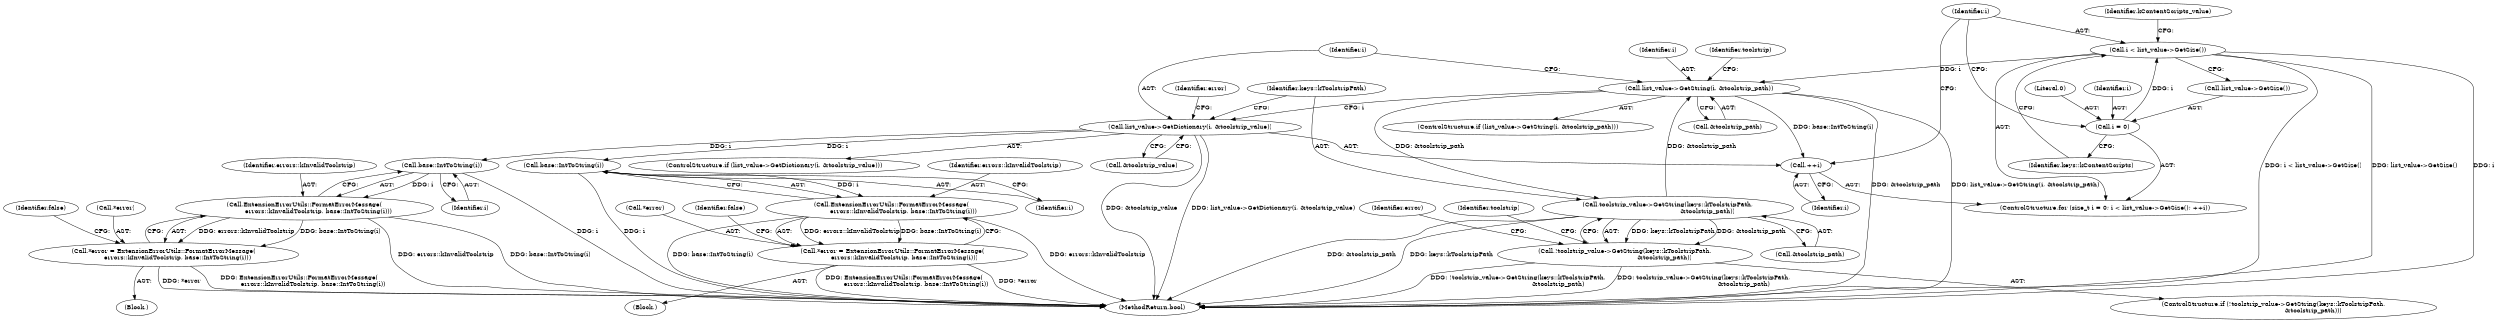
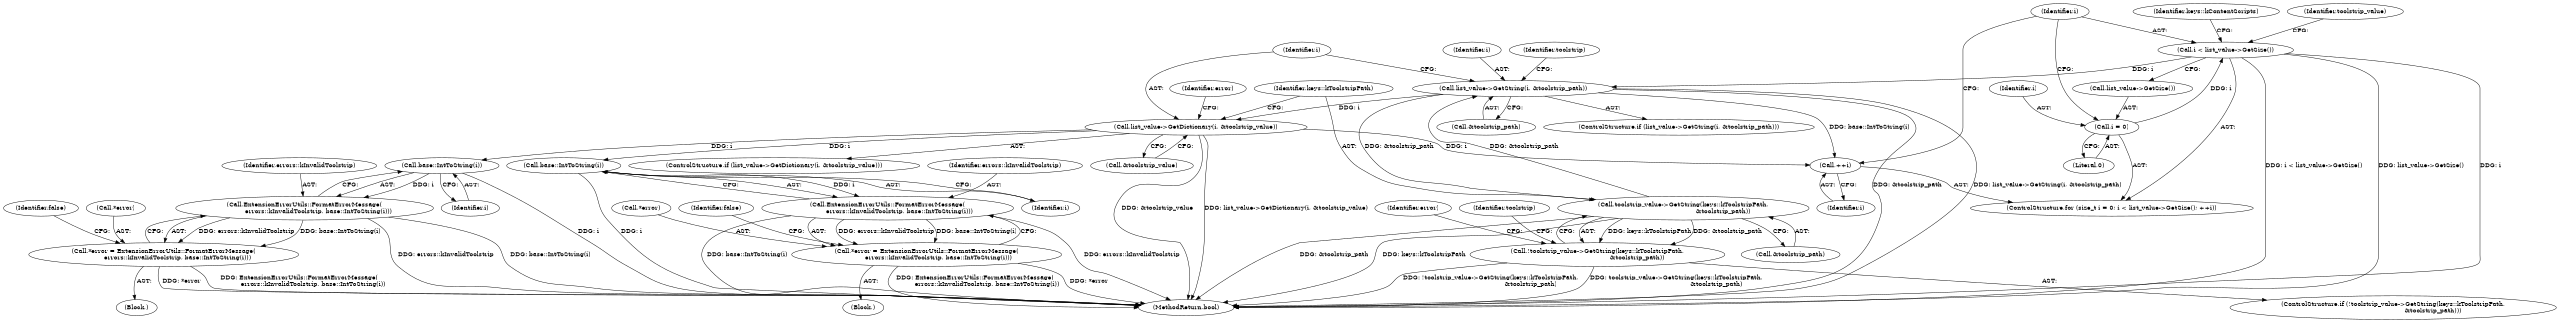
(2158, 12) -> (2345, 12)
(1354, 108) -> (1349, 108)
(2098, 145) -> (2085, 141)
(1352, 146) -> (1457, 146)
